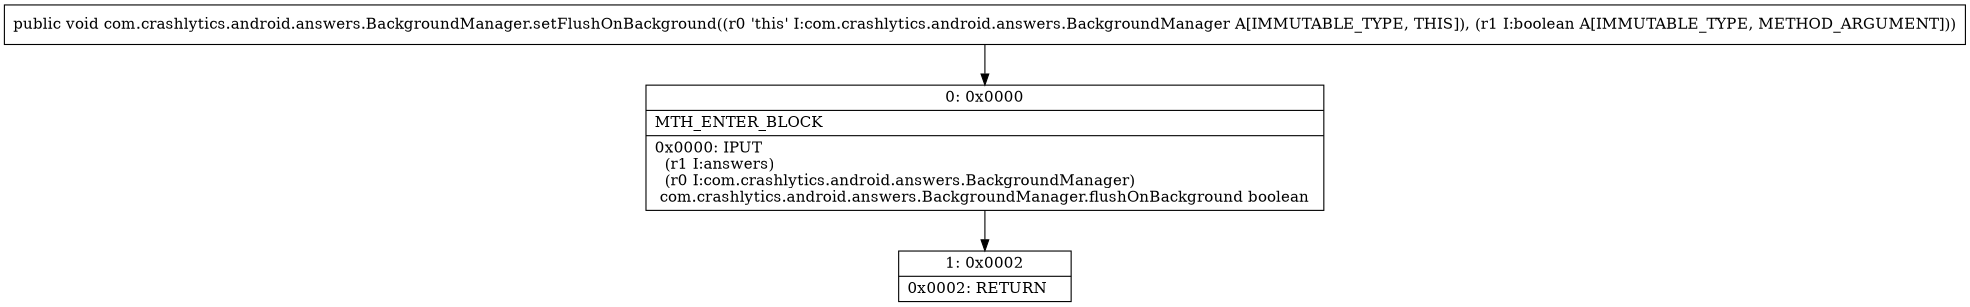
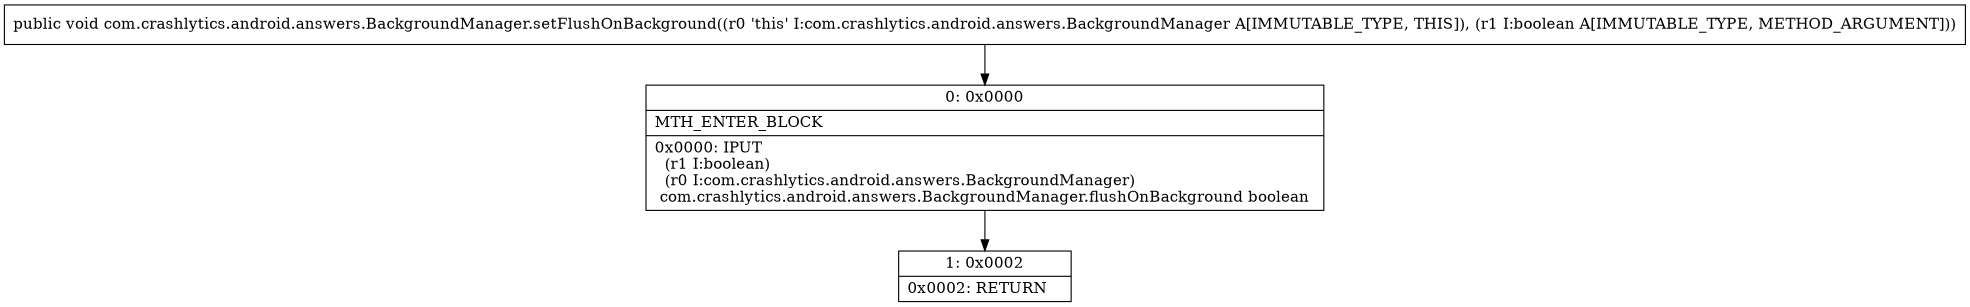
(715, 164) -> (713, 164)
